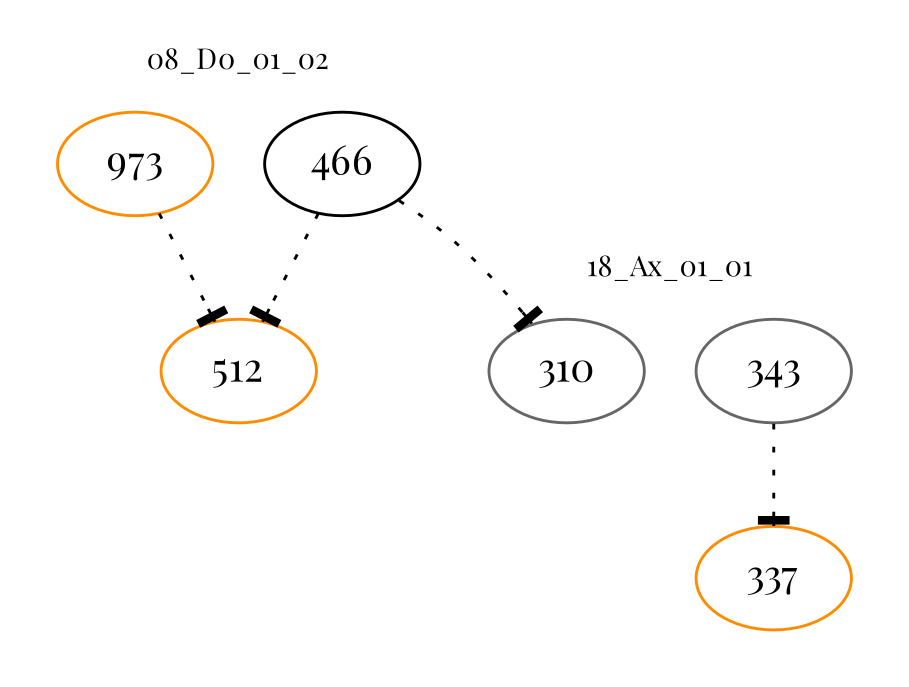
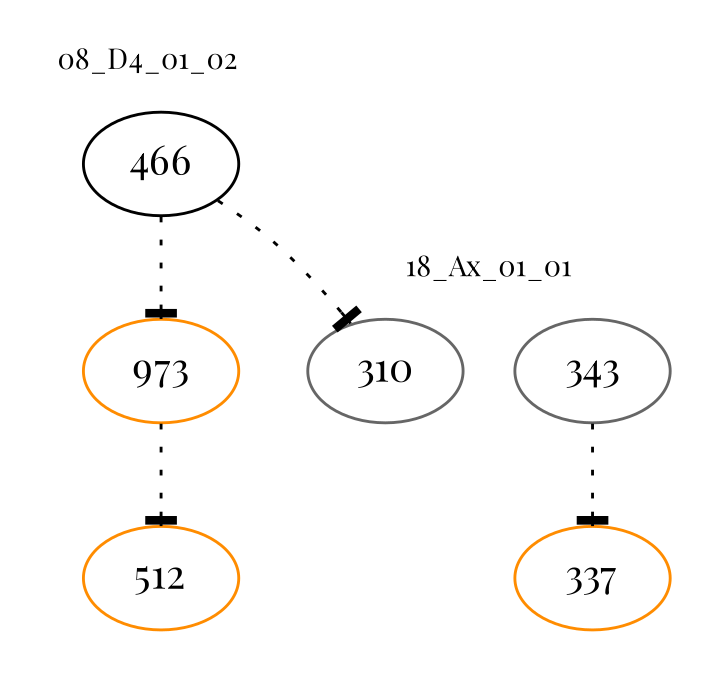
(239, 62) -> (148, 62)
(294, 261) -> (161, 261)
